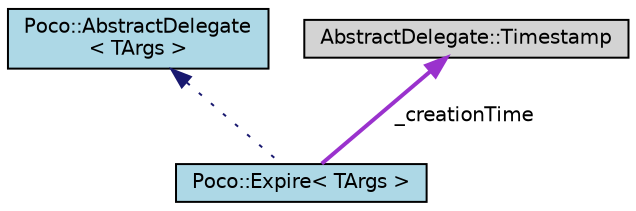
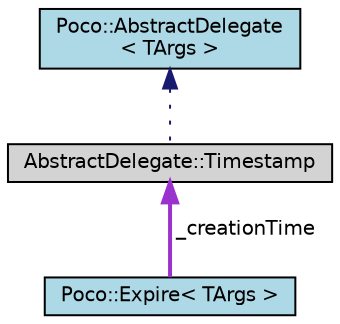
(234, 123) -> (170, 116)
